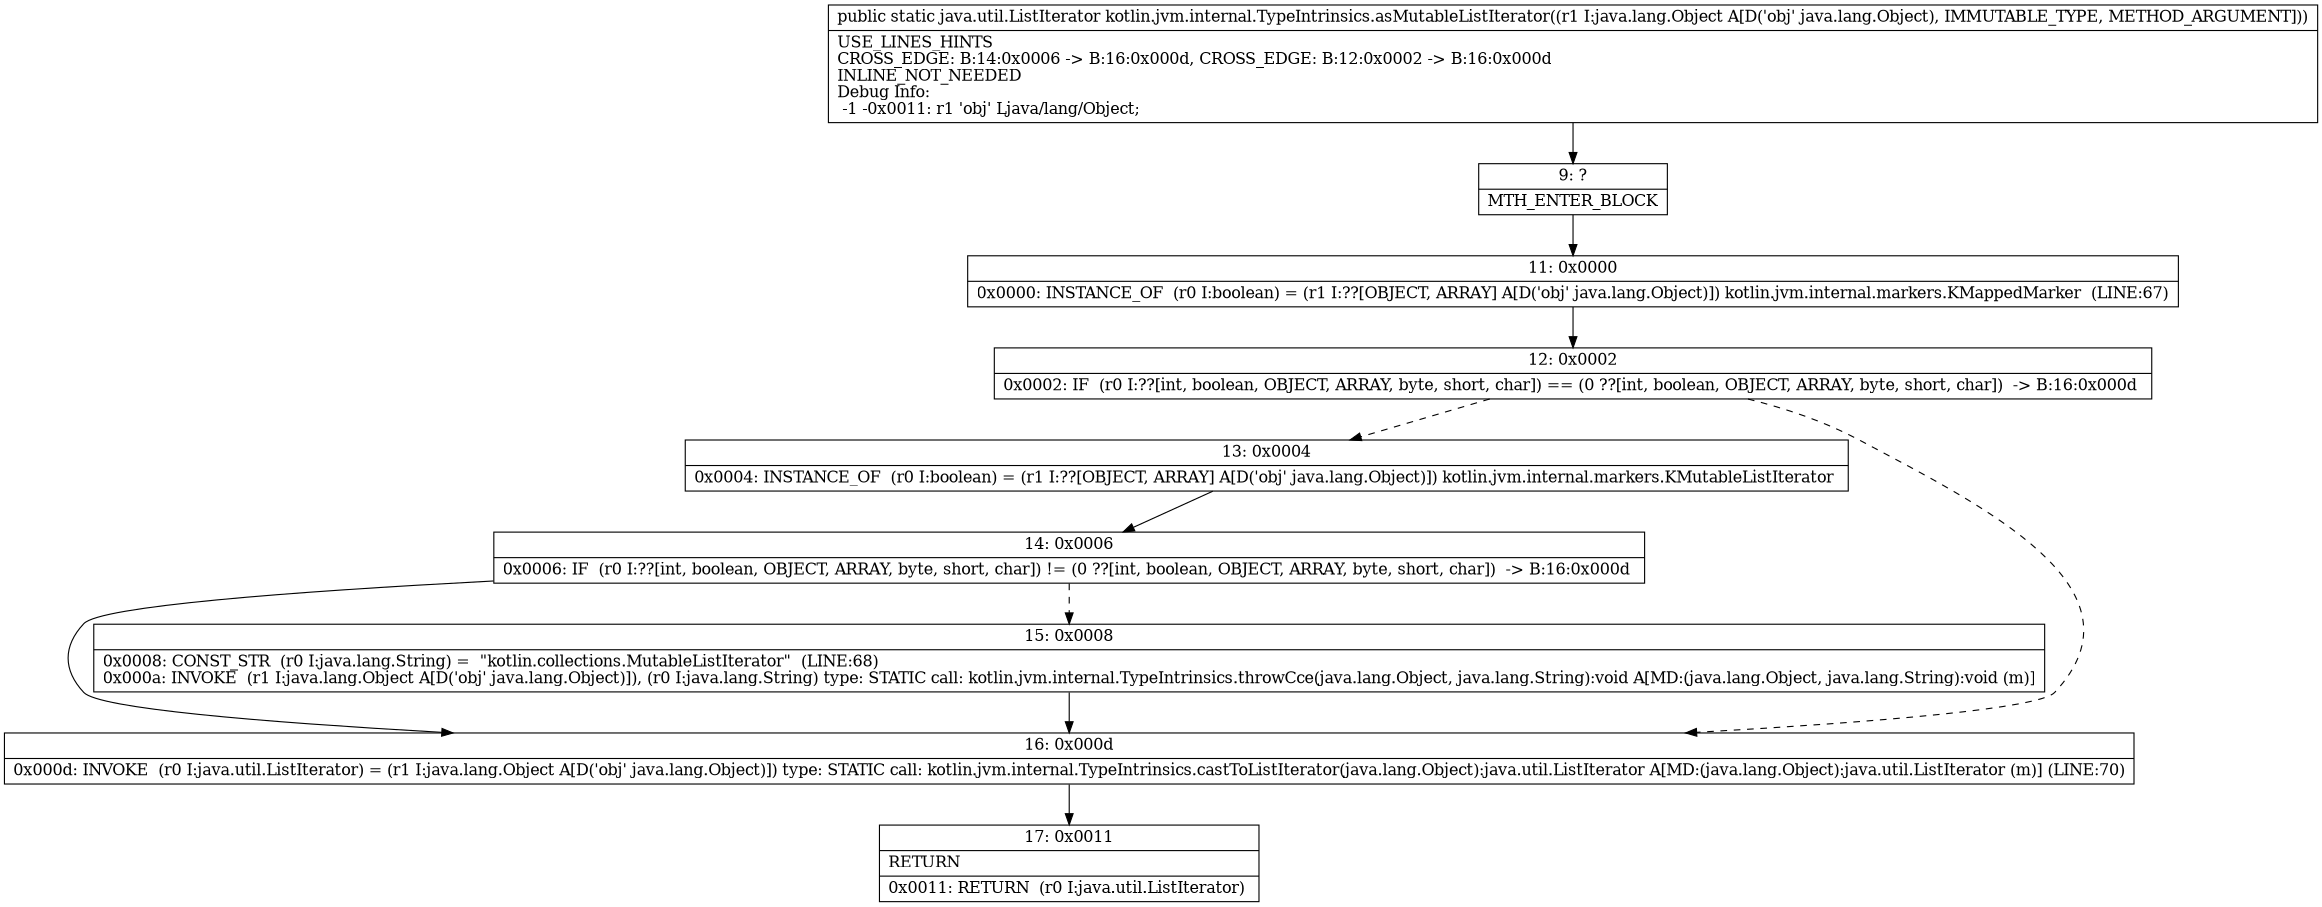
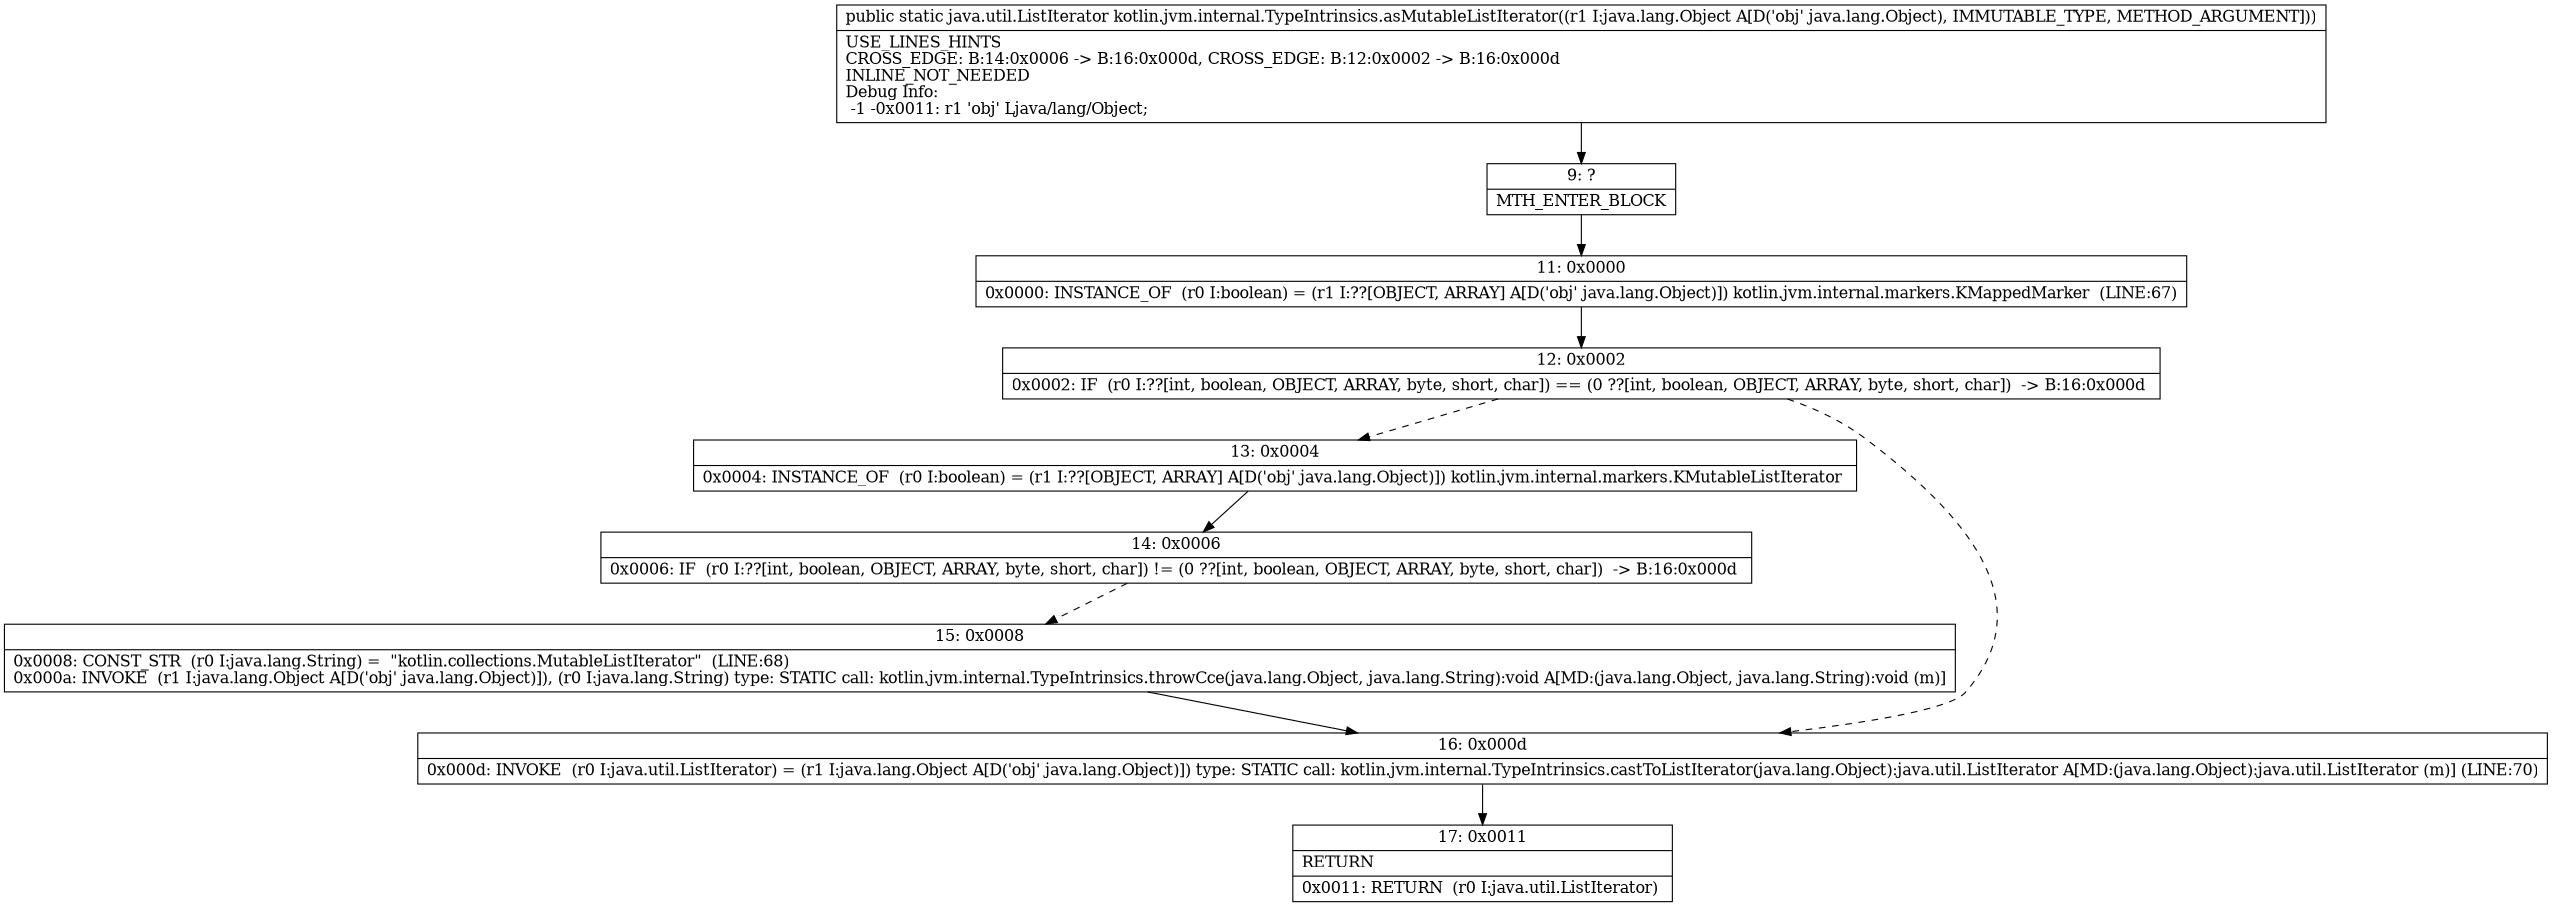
(76, 634) -> none
